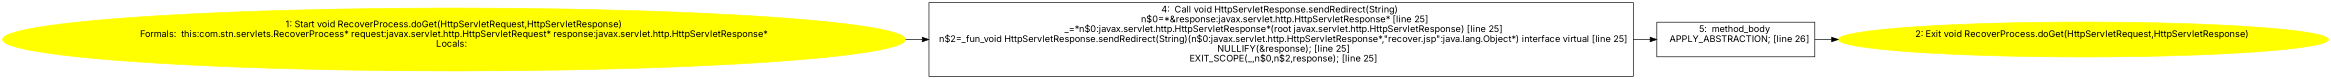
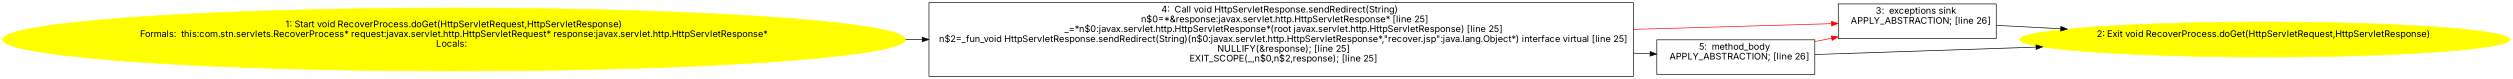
none -> (1917, 21)
